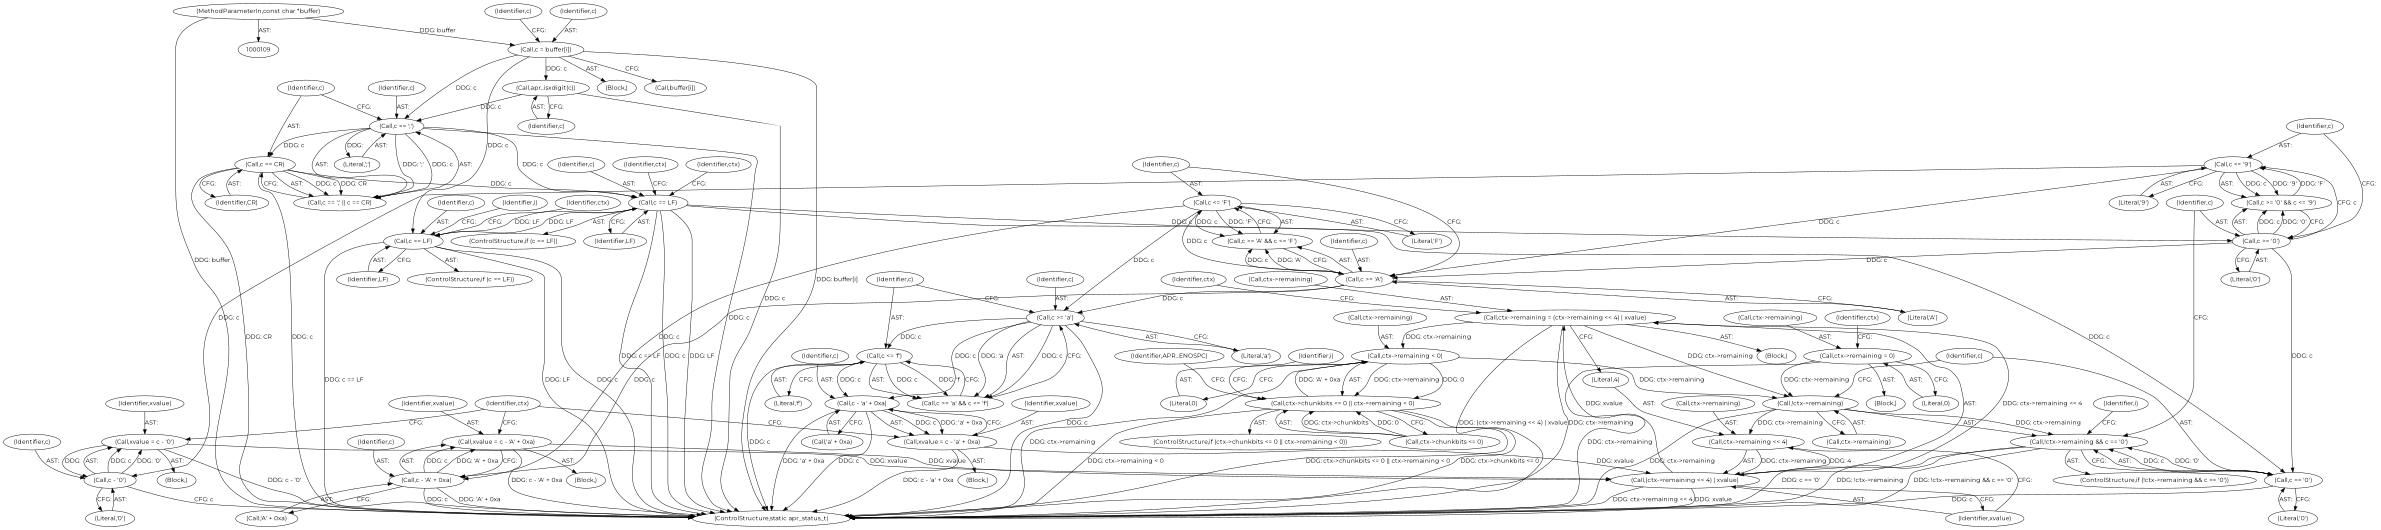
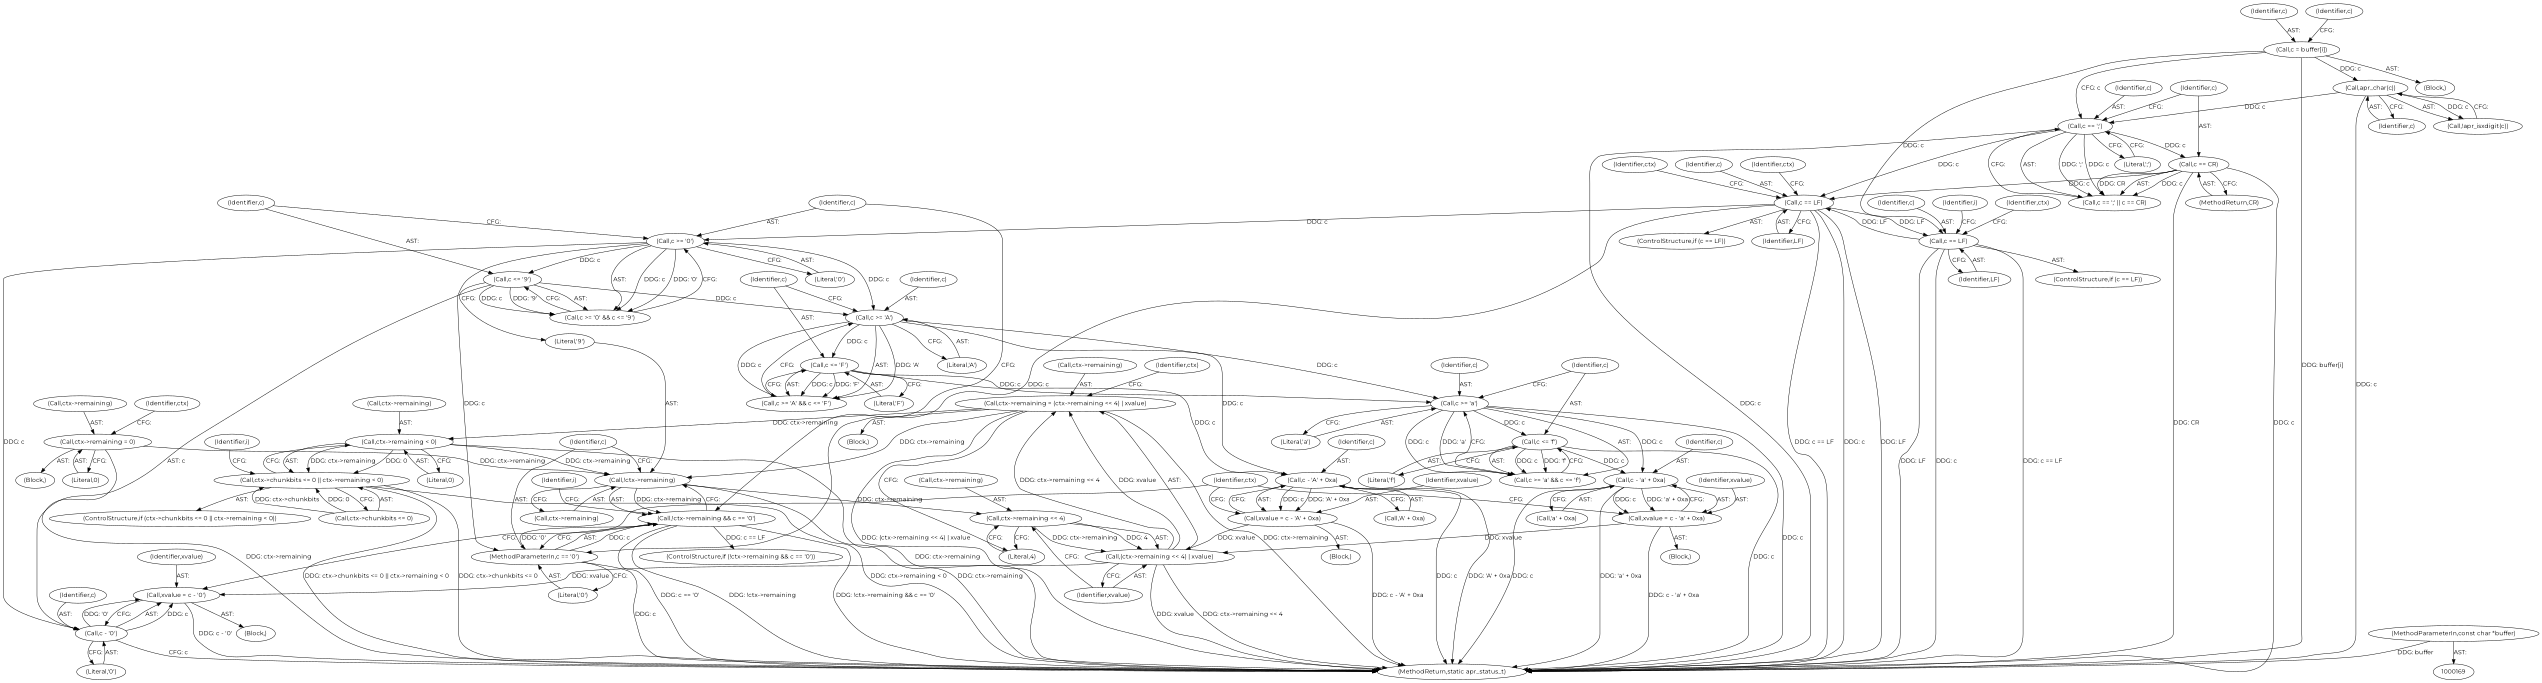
(408, 31) -> none
(258, 50) -> (2454, 672)
(466, 88) -> (2091, 88)
(546, 88) -> (2370, 88)
(675, 88) -> none
none -> (2478, 126)
(356, 146) -> (2117, 146)
(382, 146) -> (2138, 146)
(467, 165) -> (1999, 165)
(2169, 177) -> (665, 383)
(2313, 184) -> (554, 299)
(279, 193) -> none
(237, 203) -> (2229, 203)
(2347, 203) -> (590, 260)
none -> (126, 264)
(229, 318) -> (177, 461)
(1169, 356) -> none
(1320, 380) -> (274, 461)
(1650, 404) -> (997, 538)
(74, 461) -> (125, 614)
(2074, 461) -> (746, 538)
(895, 467) -> (665, 568)
(2293, 480) -> (534, 557)
none -> (701, 495)
(771, 519) -> (1452, 672)
none -> (1015, 535)
